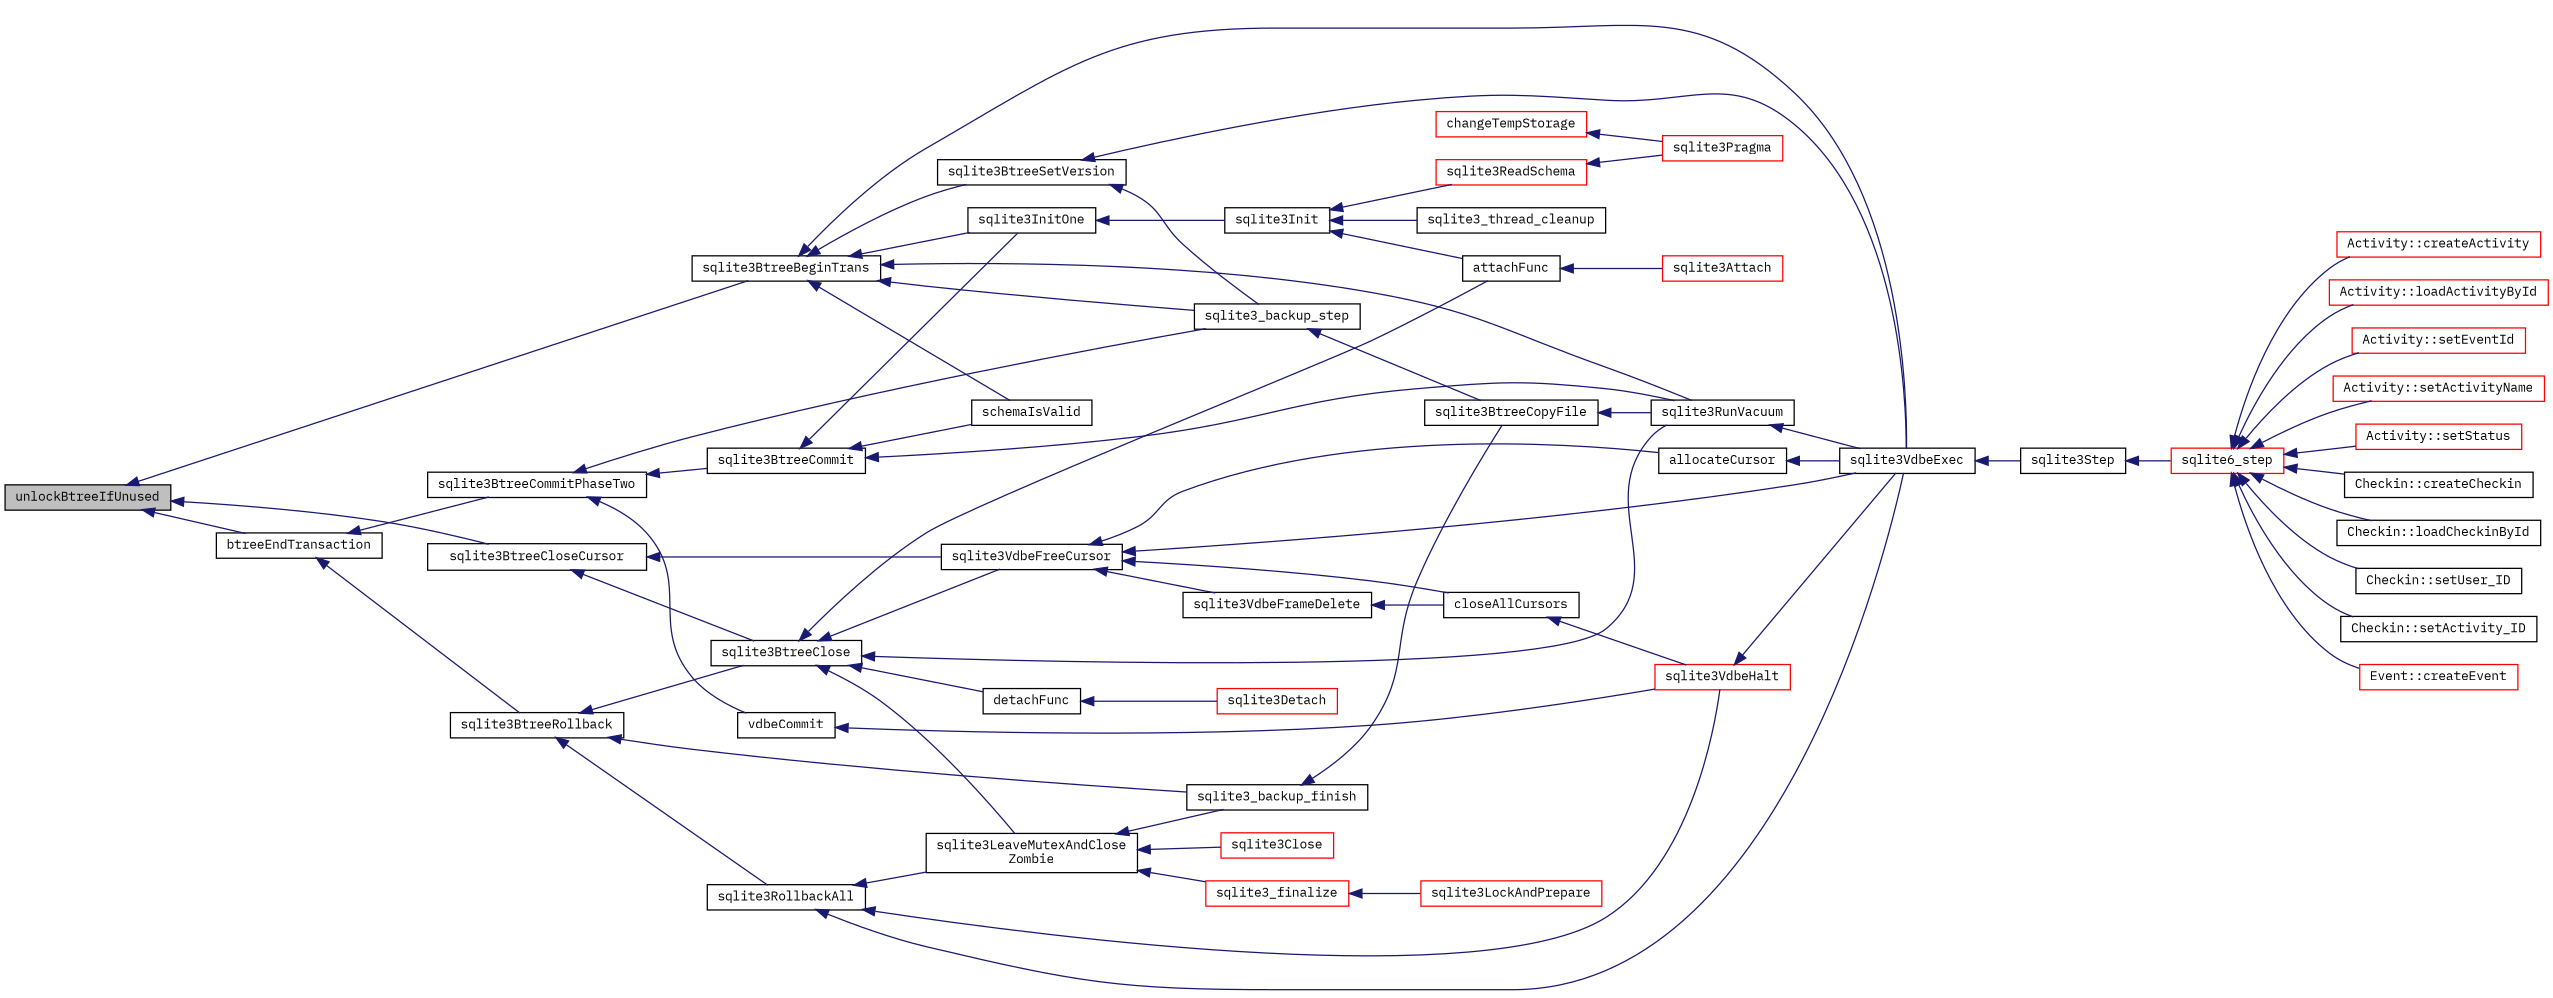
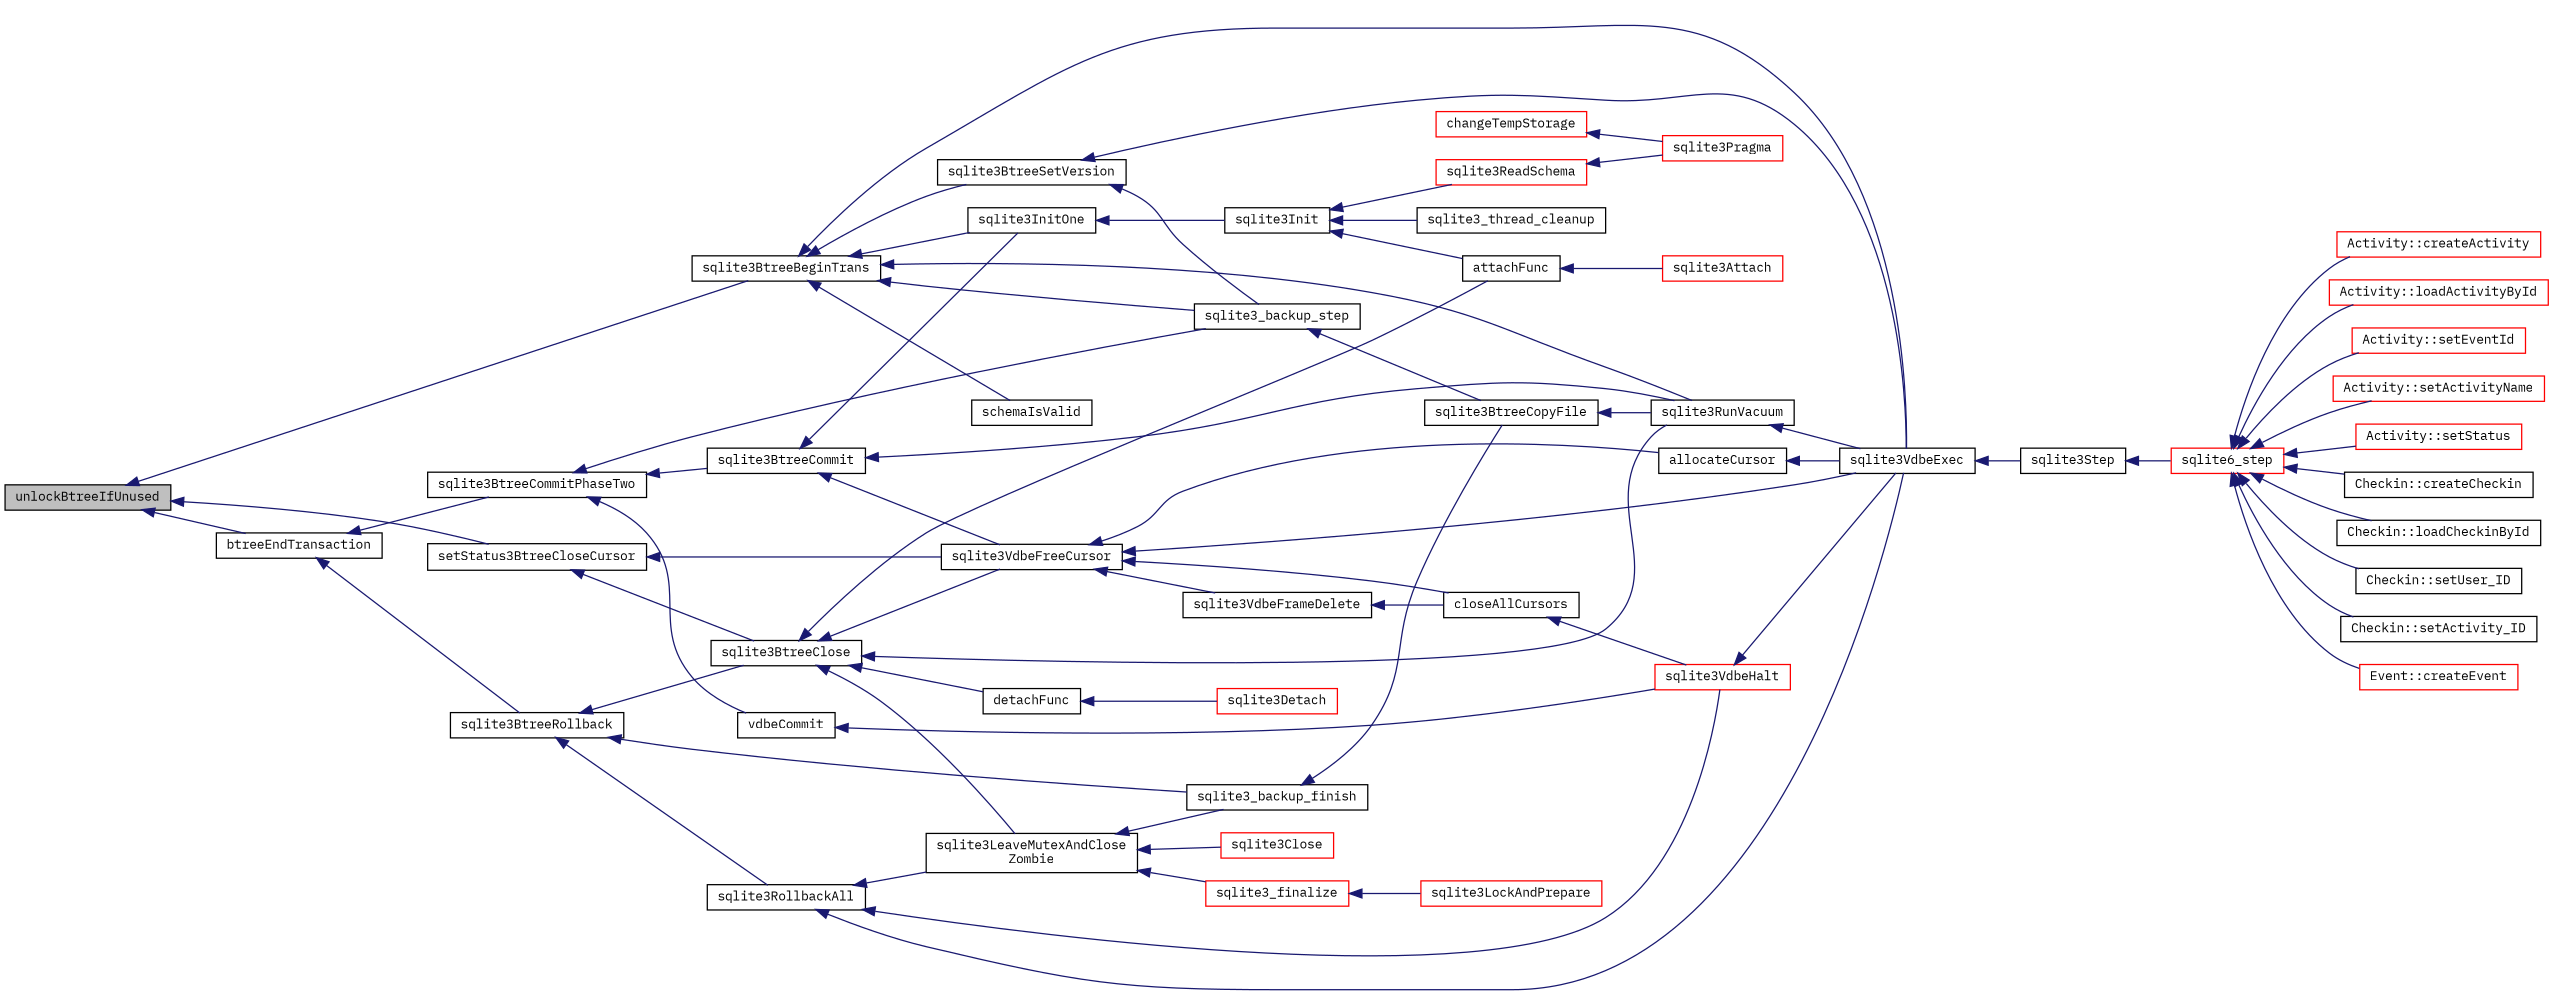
(916, 435) -> (915, 511)
(537, 557) -> (537, 557)
